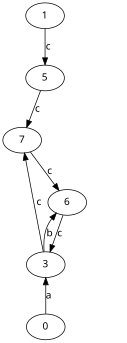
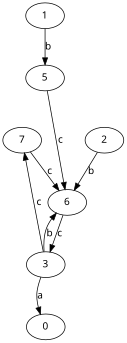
(48, 47) -> (48, 47)
(35, 106) -> (55, 137)
none -> (104, 140)
(46, 299) -> (37, 292)
